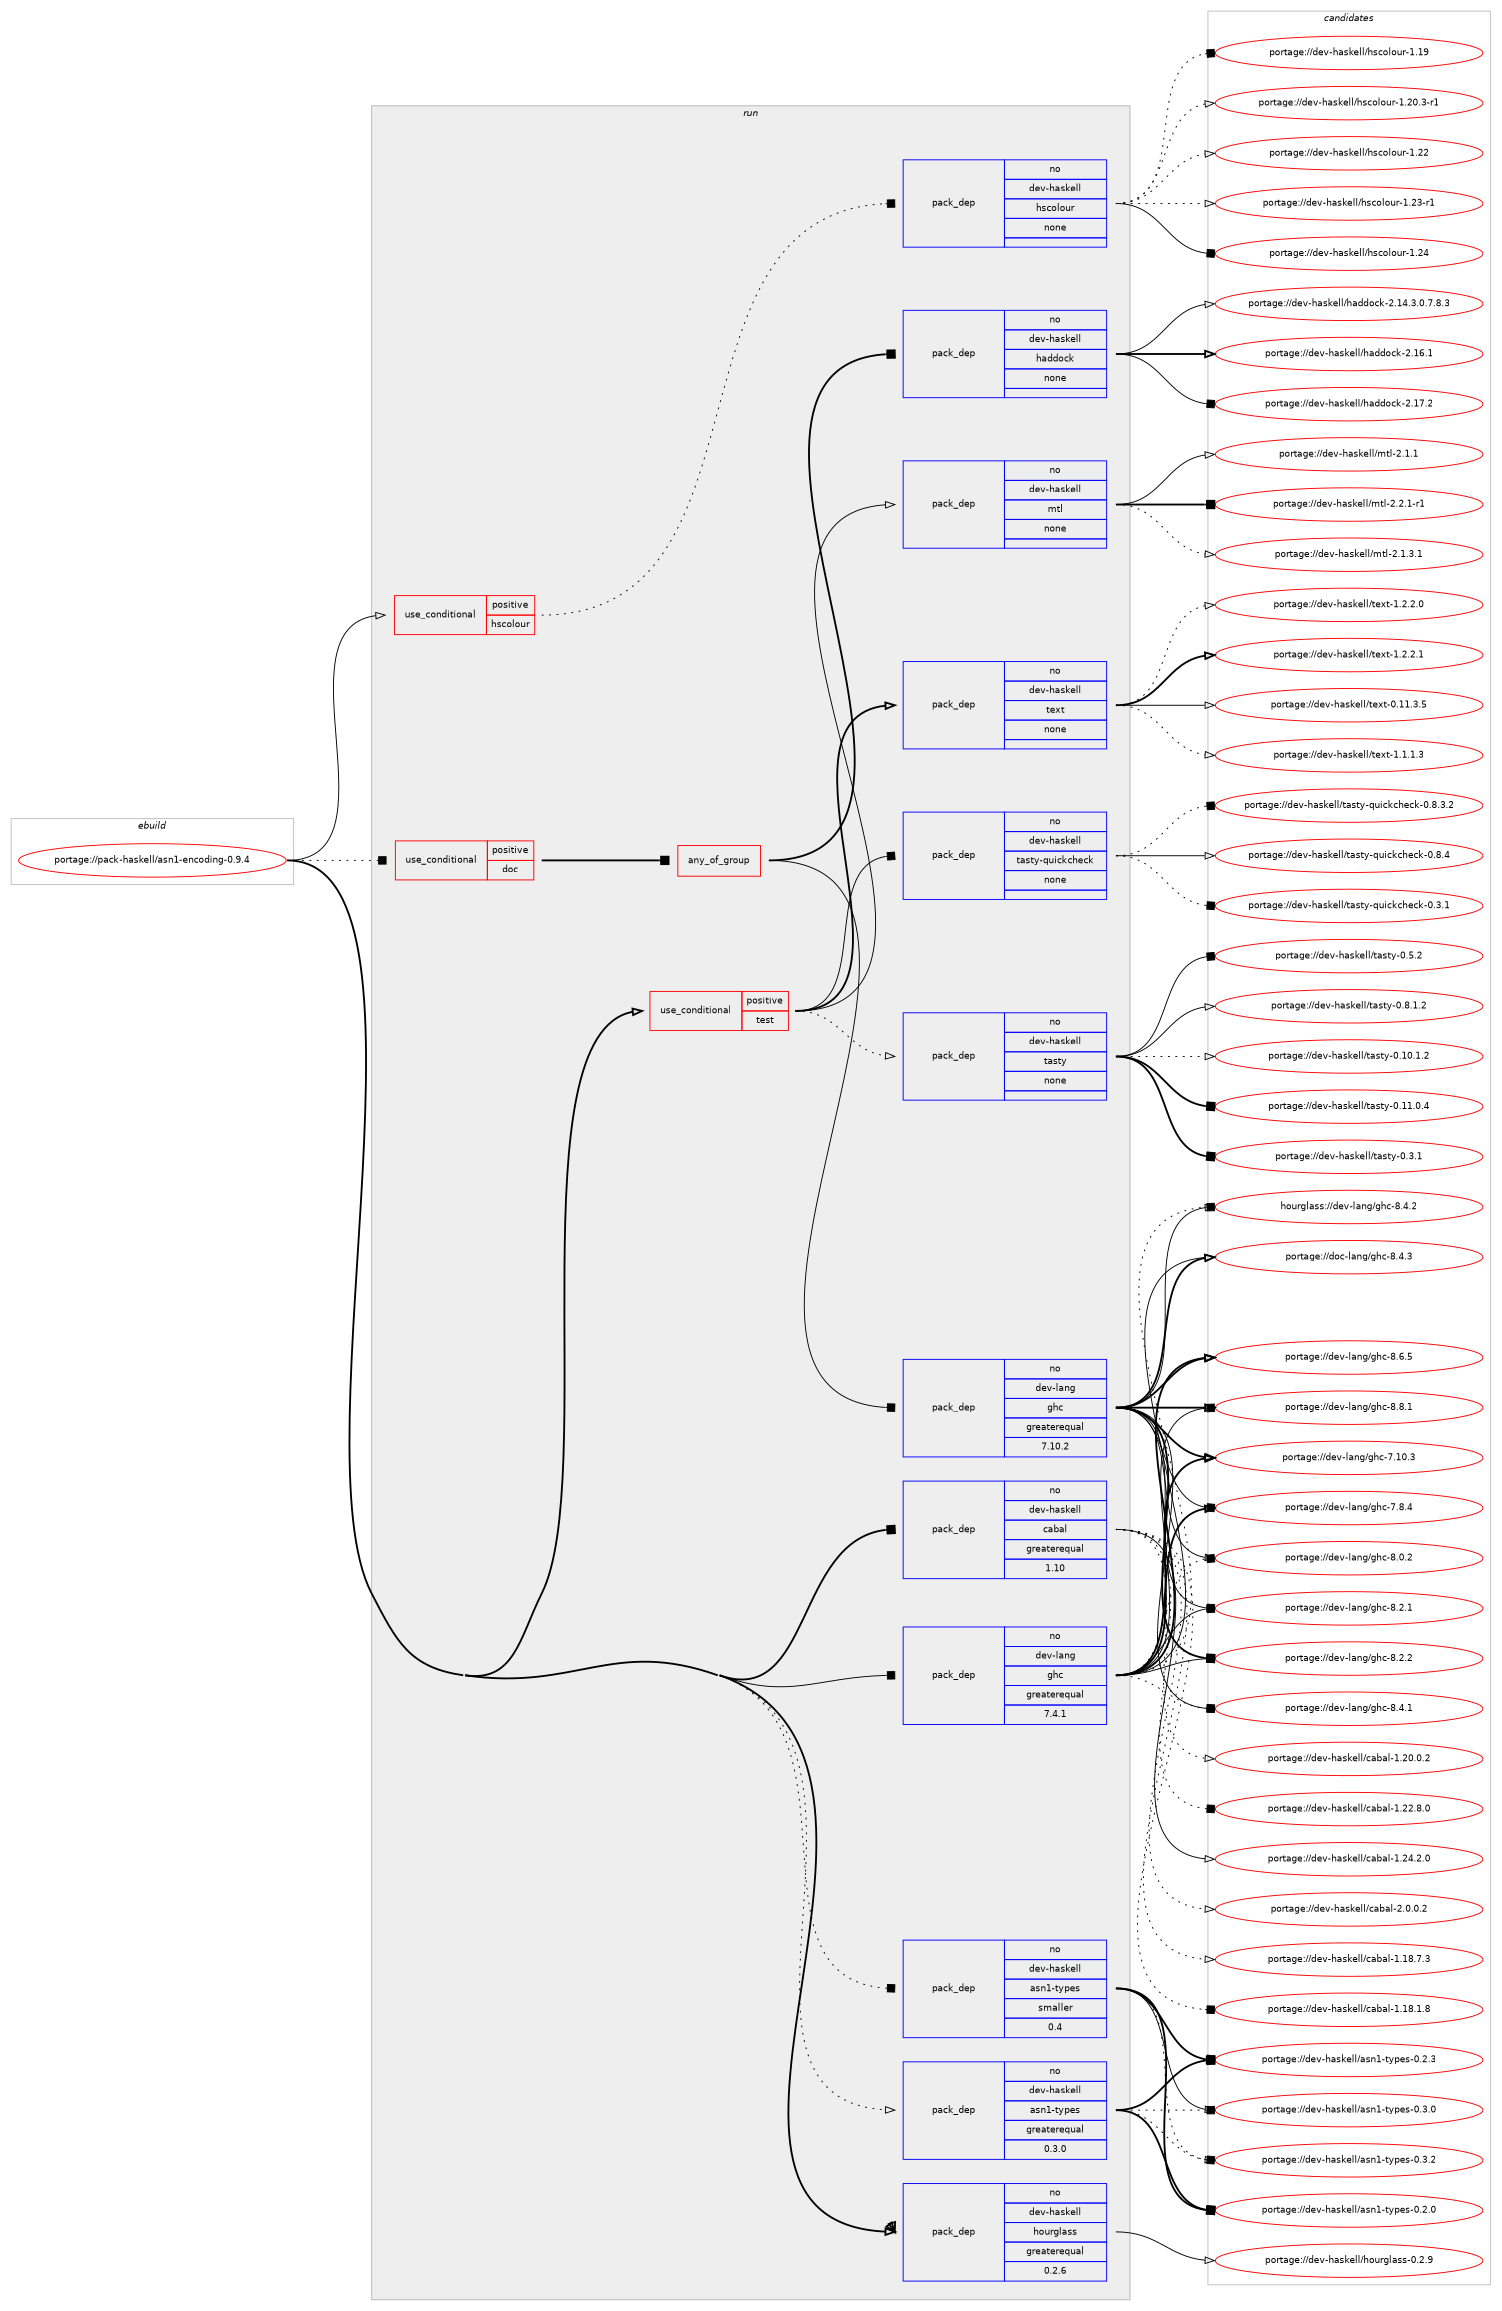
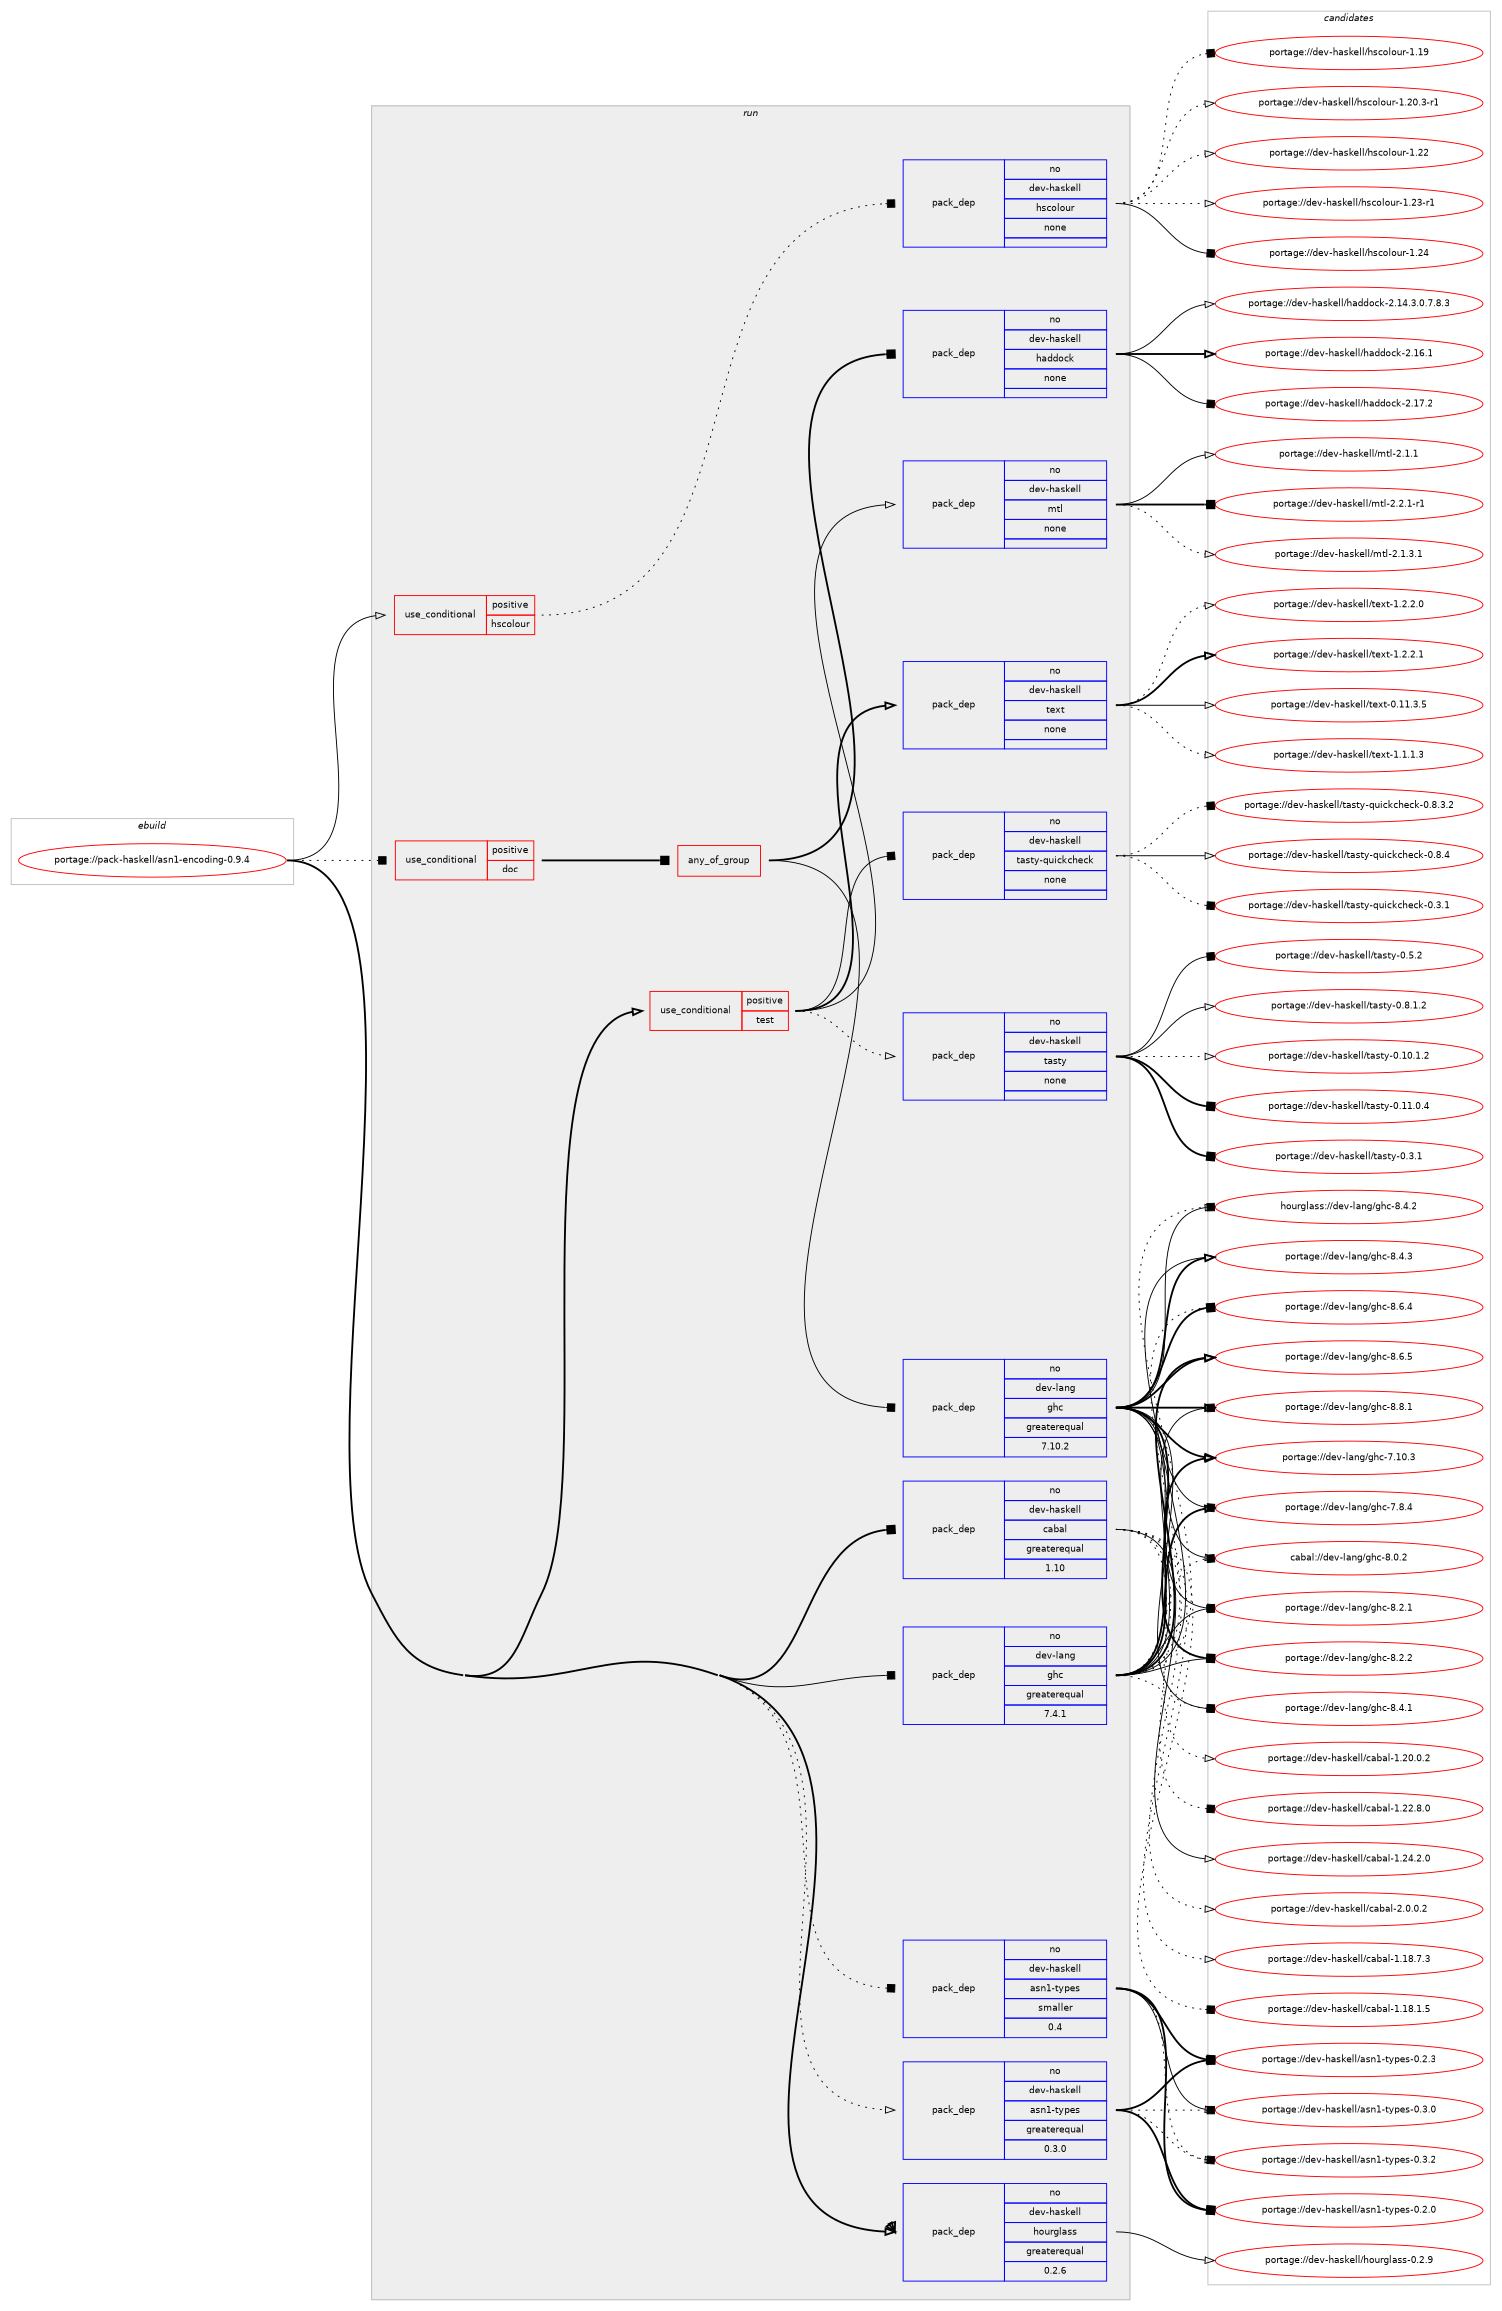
(1349, 1257) -> (1349, 1257)
none -> (1349, 1307)
(1349, 1558) -> (1349, 1558)
(1349, 2010) -> (1349, 2010)
